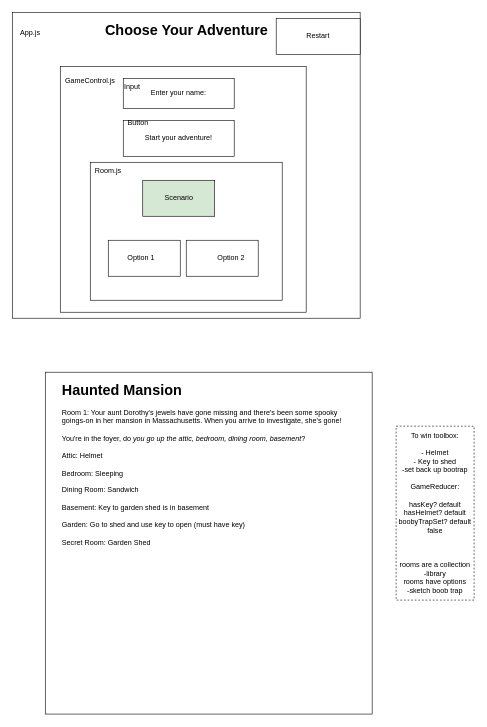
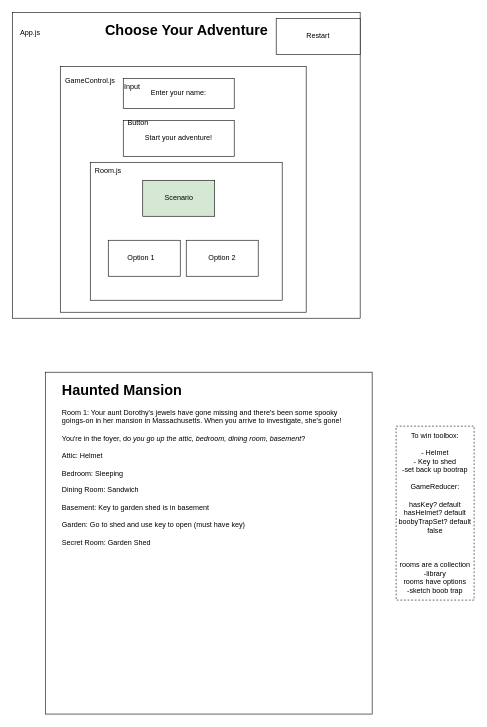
(231, 258) -> (222, 258)
